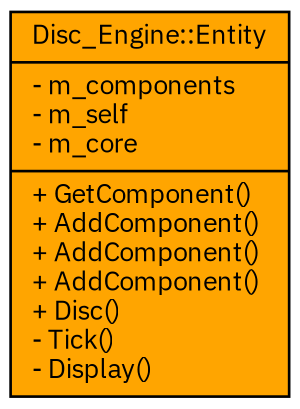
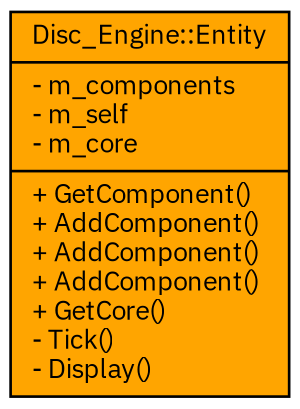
(77, 312) -> (99, 312)
